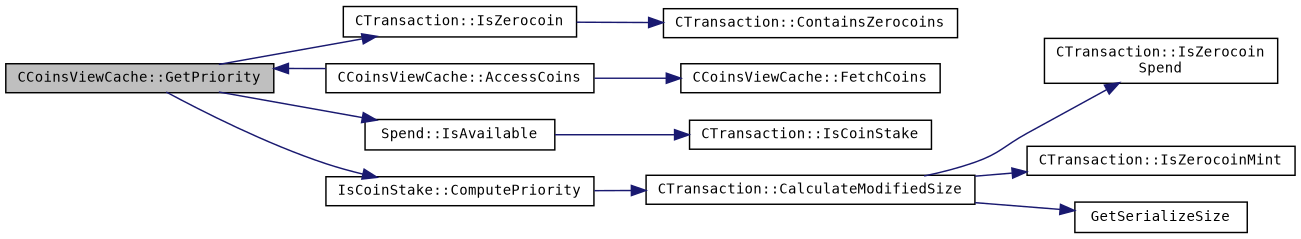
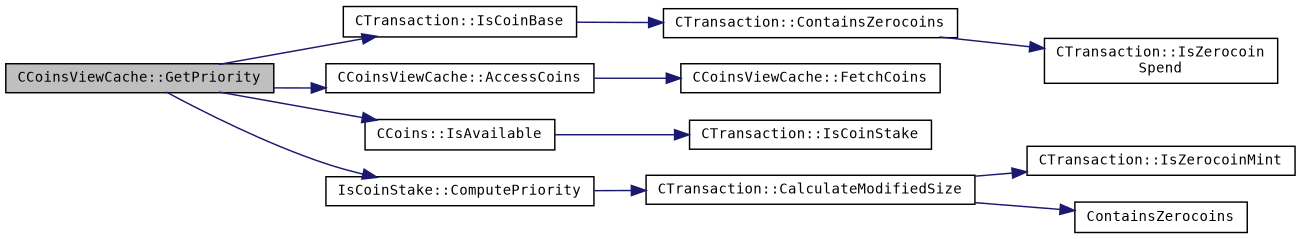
(460, 22) -> (460, 22)
(307, 68) -> (293, 88)
(460, 135) -> (460, 135)
(1018, 139) -> (984, 42)
(1161, 217) -> (1161, 217)
